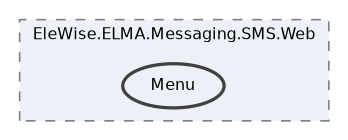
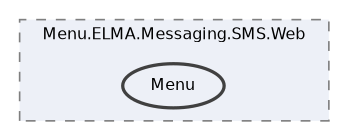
(174, 35) -> (174, 35)
